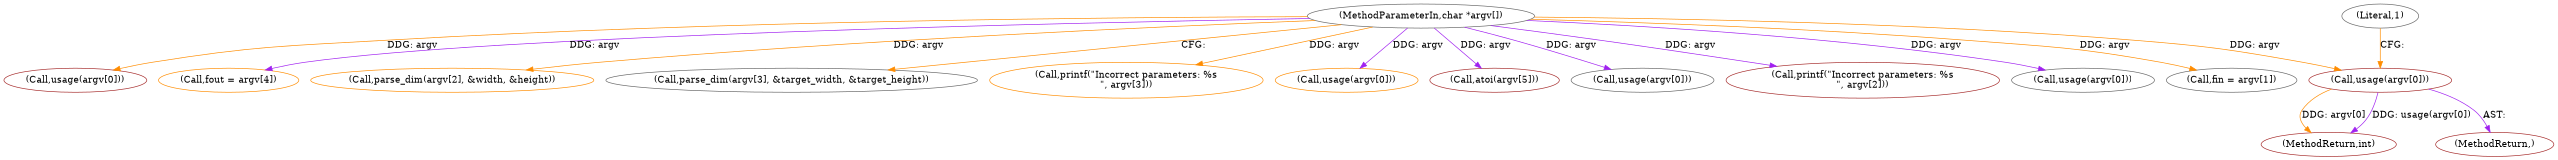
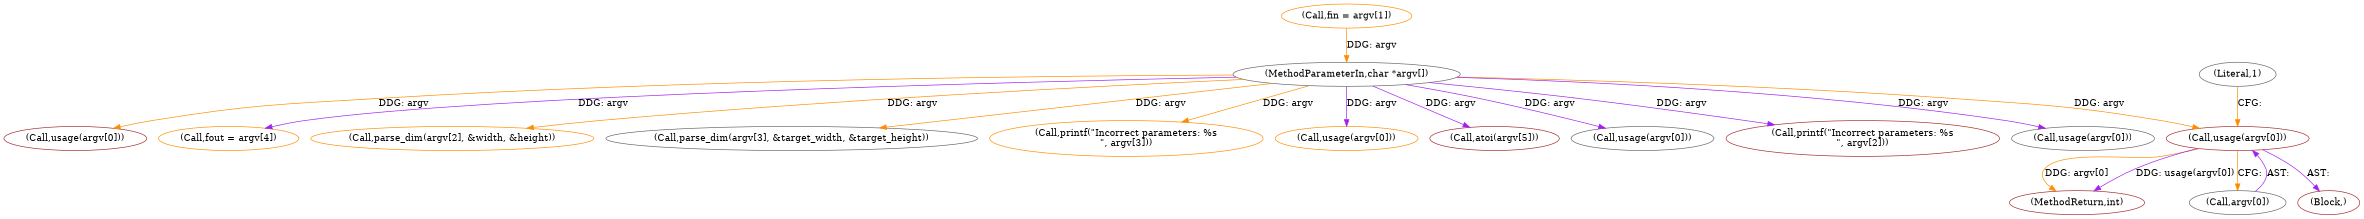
(1861, 33) -> (1347, 42)
(1195, 45) -> (1161, 103)
(2232, 80) -> (1347, 16)
(2495, 144) -> (2329, 203)
none -> (2238, 203)
